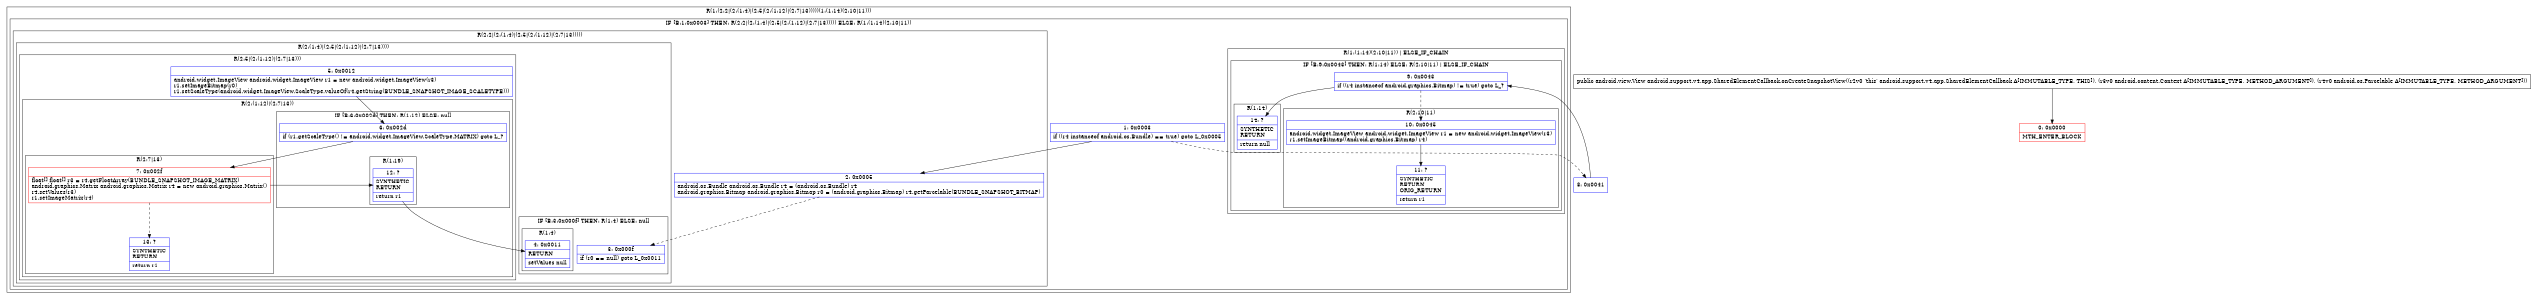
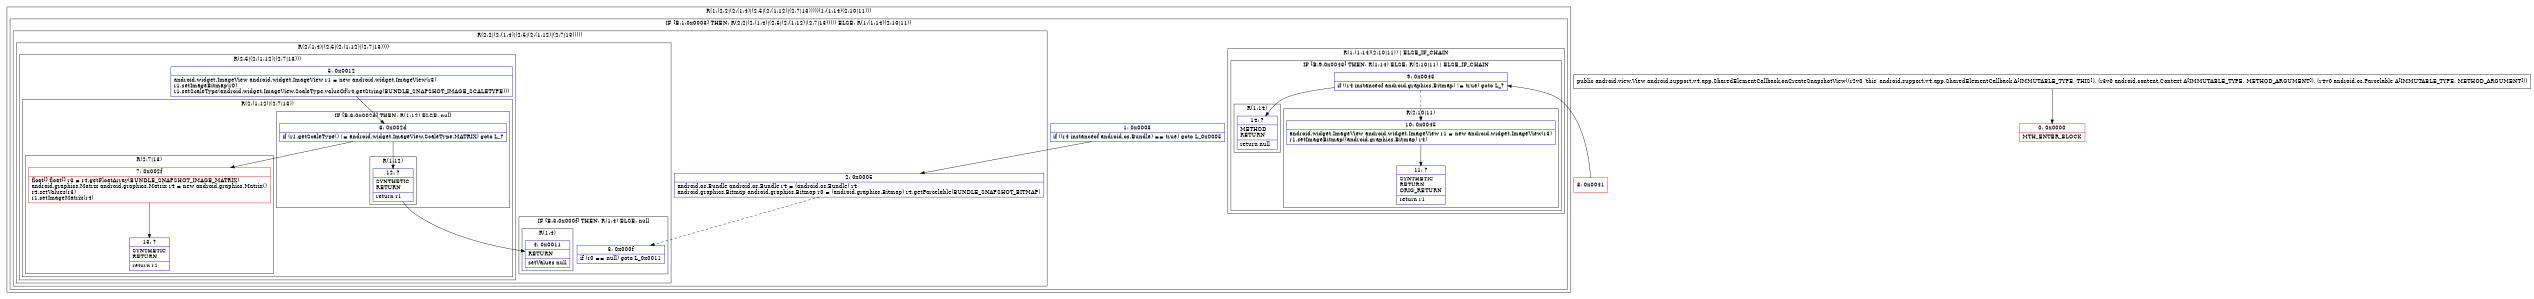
(1257, 129) -> (1254, 129)
(1381, 153) -> none
(393, 161) -> (393, 161)
(320, 185) -> (393, 153)
(1591, 185) -> (1591, 185)
(149, 218) -> (149, 218)
